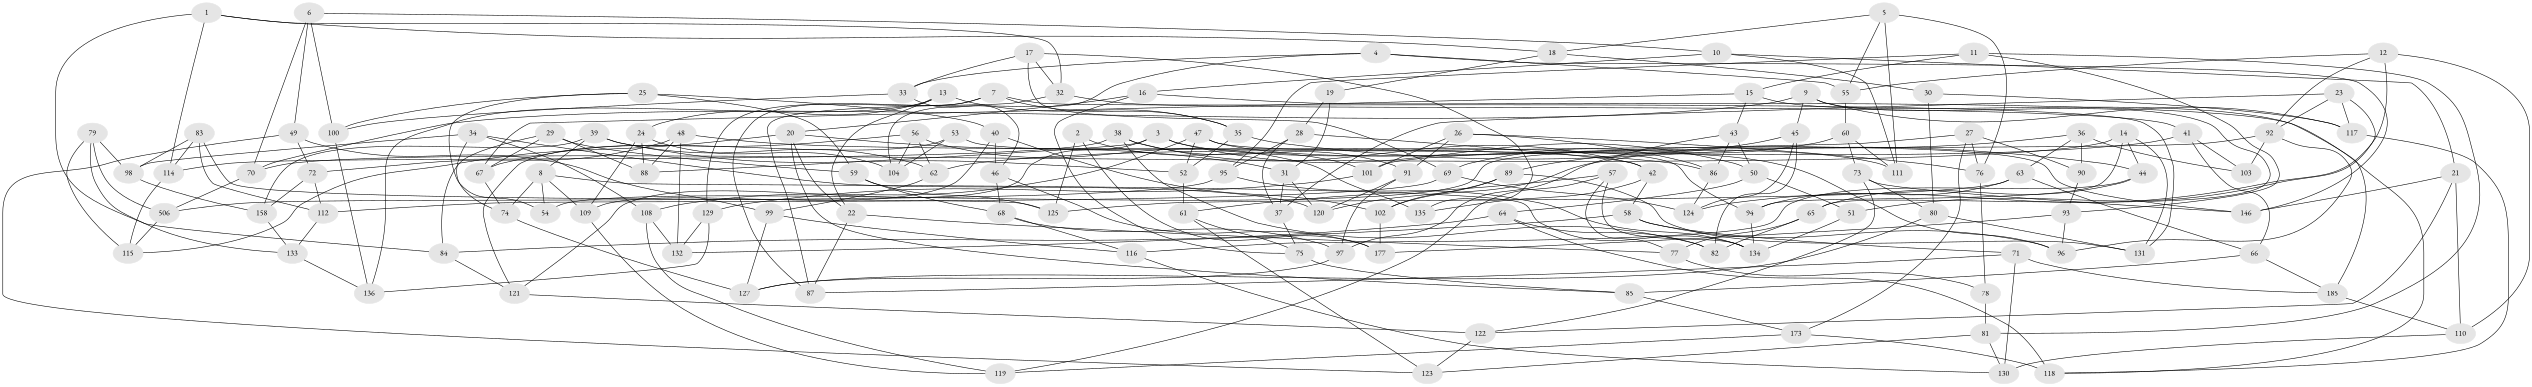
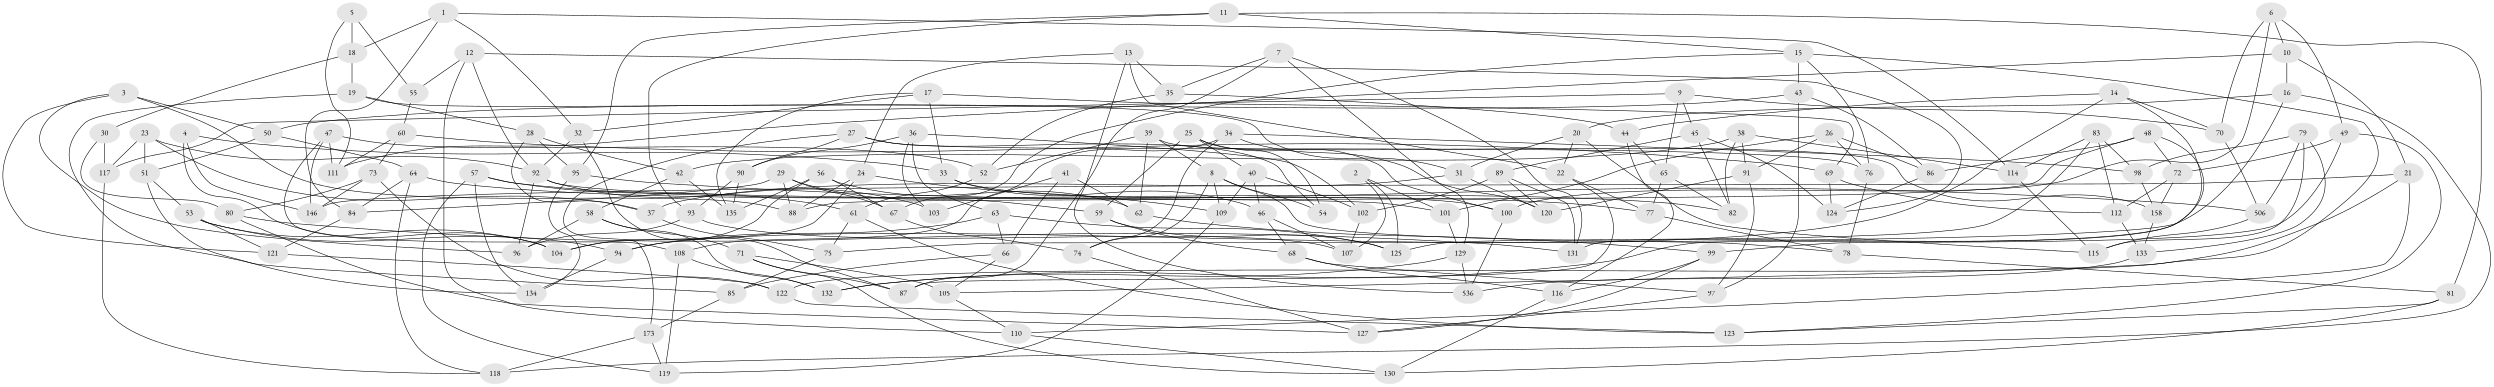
(1998, 50) -> (1845, 101)
(1646, 70) -> none
(1625, 108) -> (553, 157)
(1277, 190) -> (1521, 239)
none -> (167, 193)
none -> (736, 193)
(1380, 253) -> (1347, 253)
(1153, 268) -> (201, 253)
(369, 294) -> (1468, 294)
(2332, 294) -> (945, 294)
